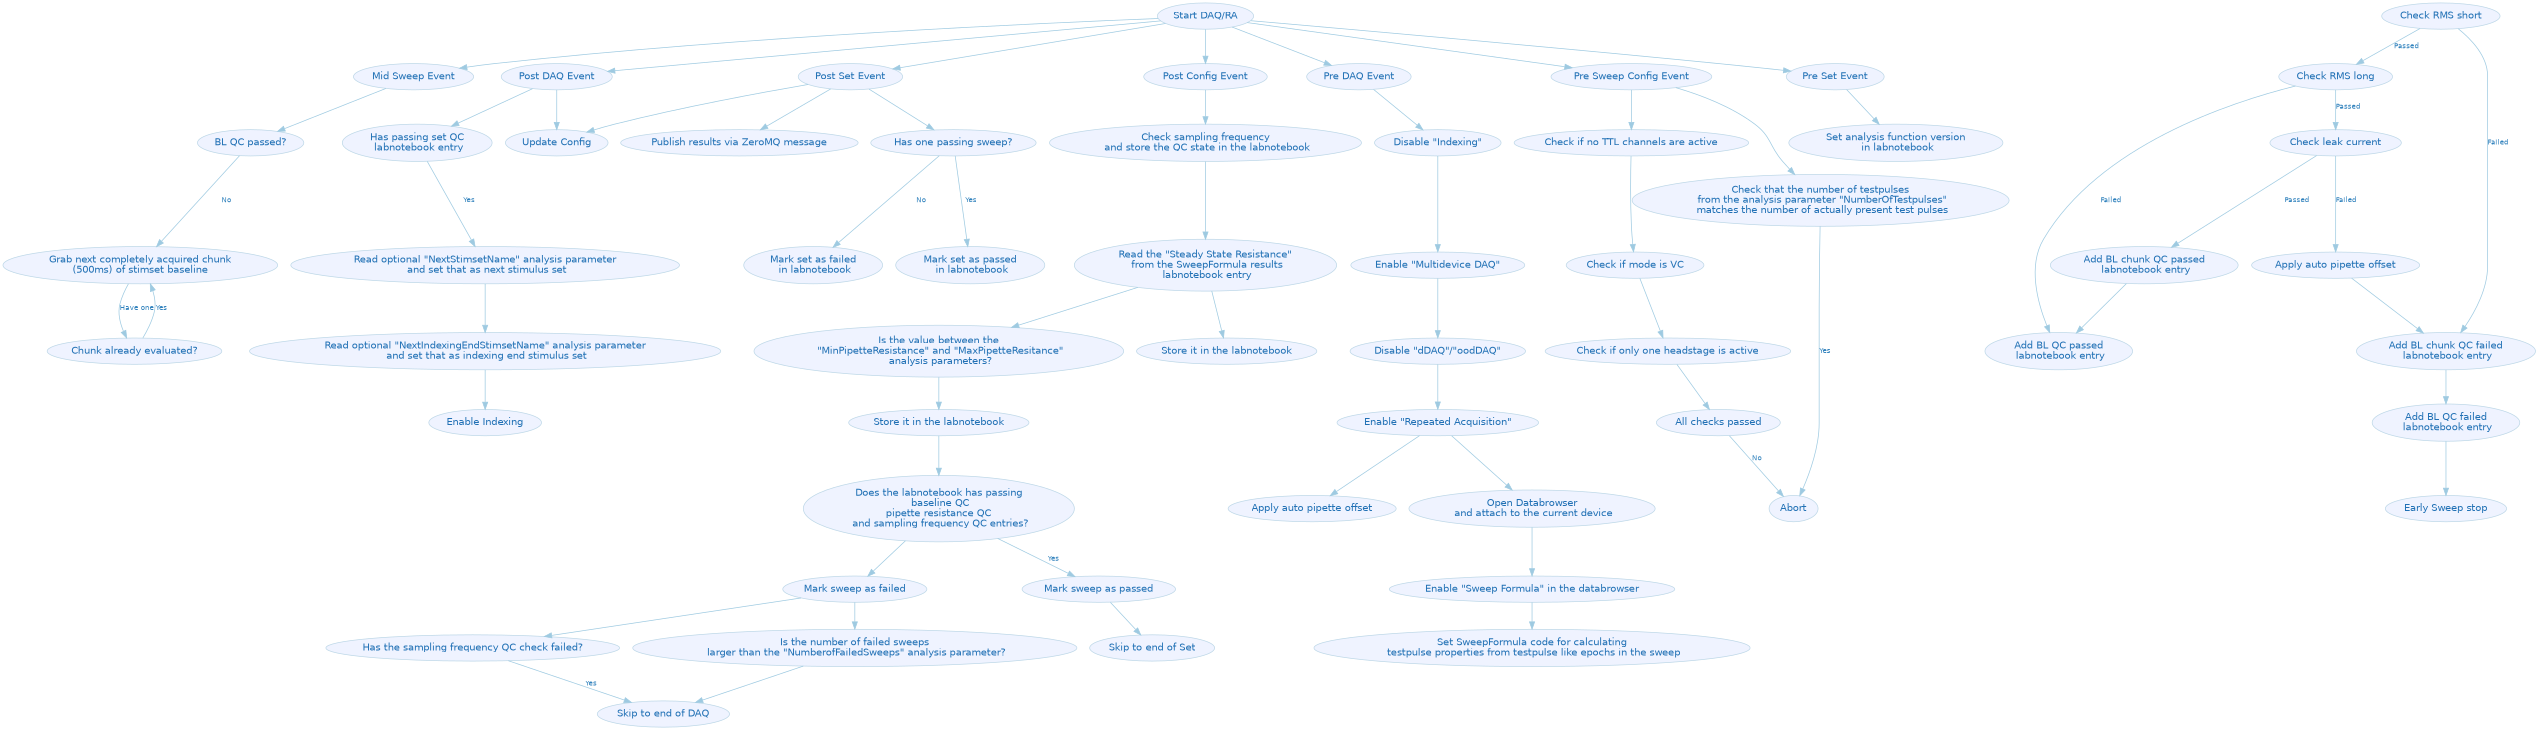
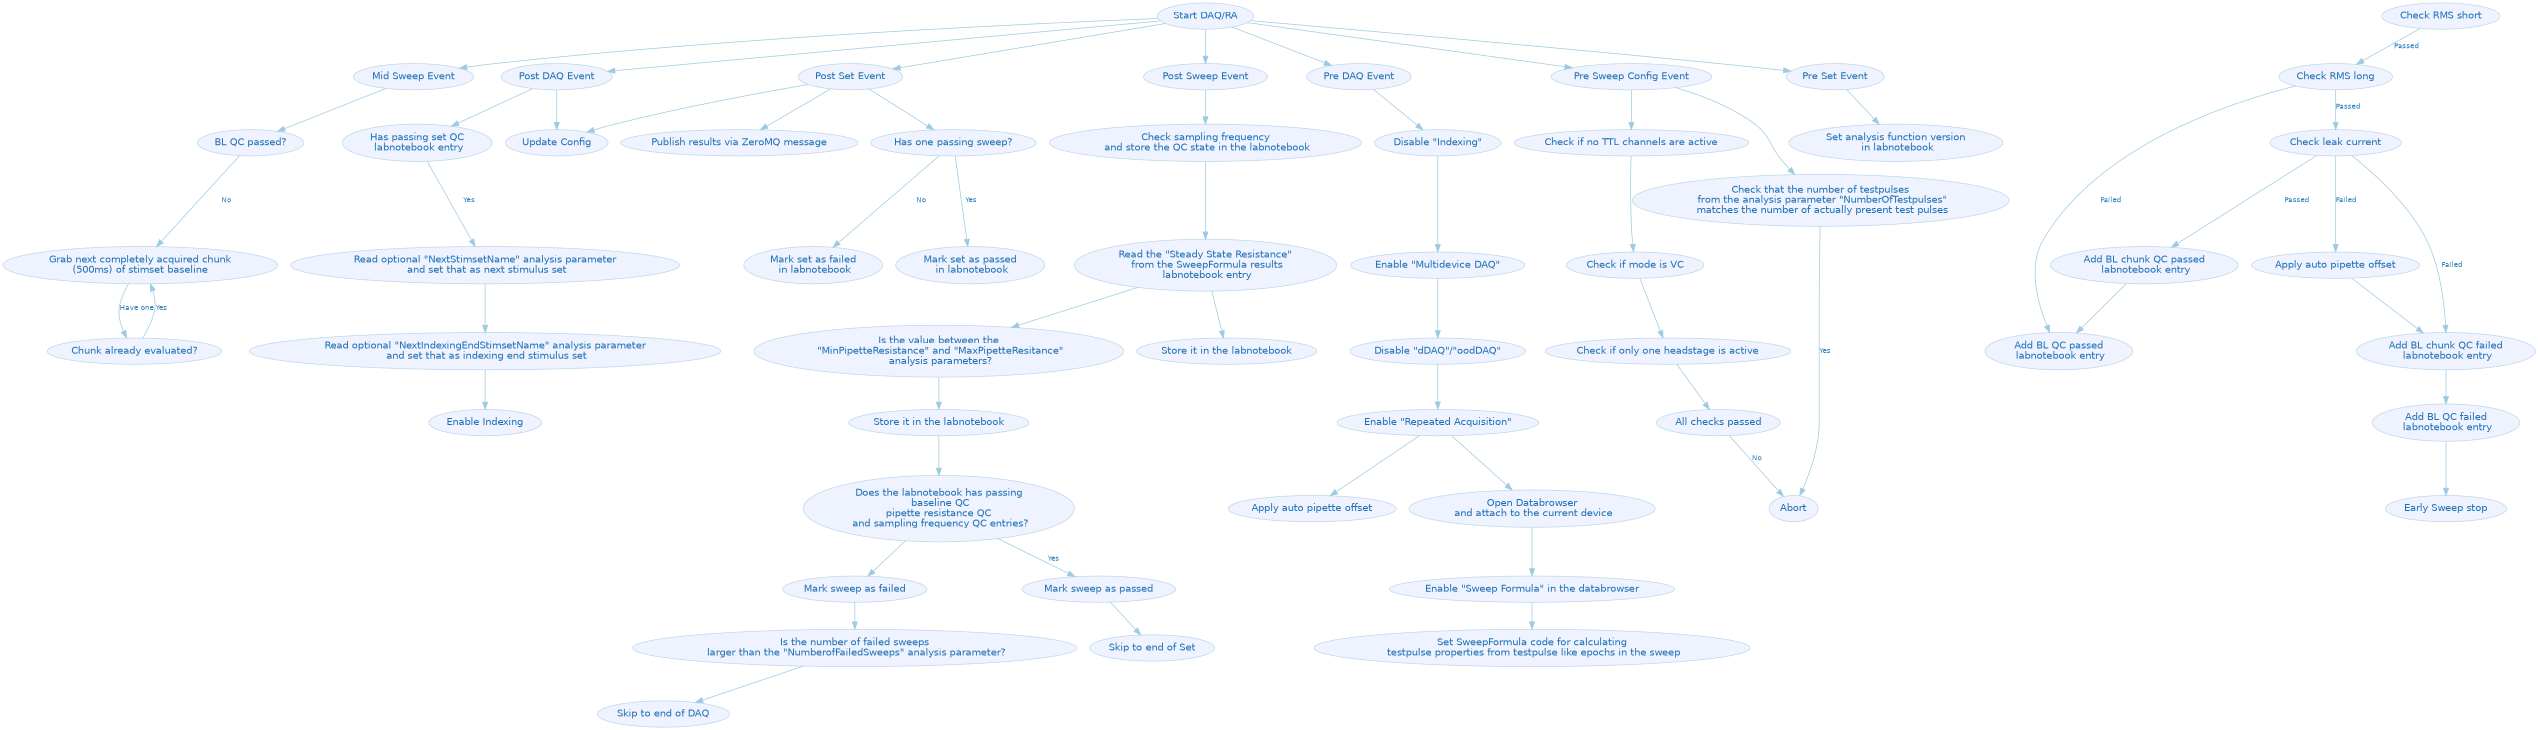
(1205, 77) -> (1205, 77)
(2488, 175) -> (2420, 229)
(473, 648) -> none
